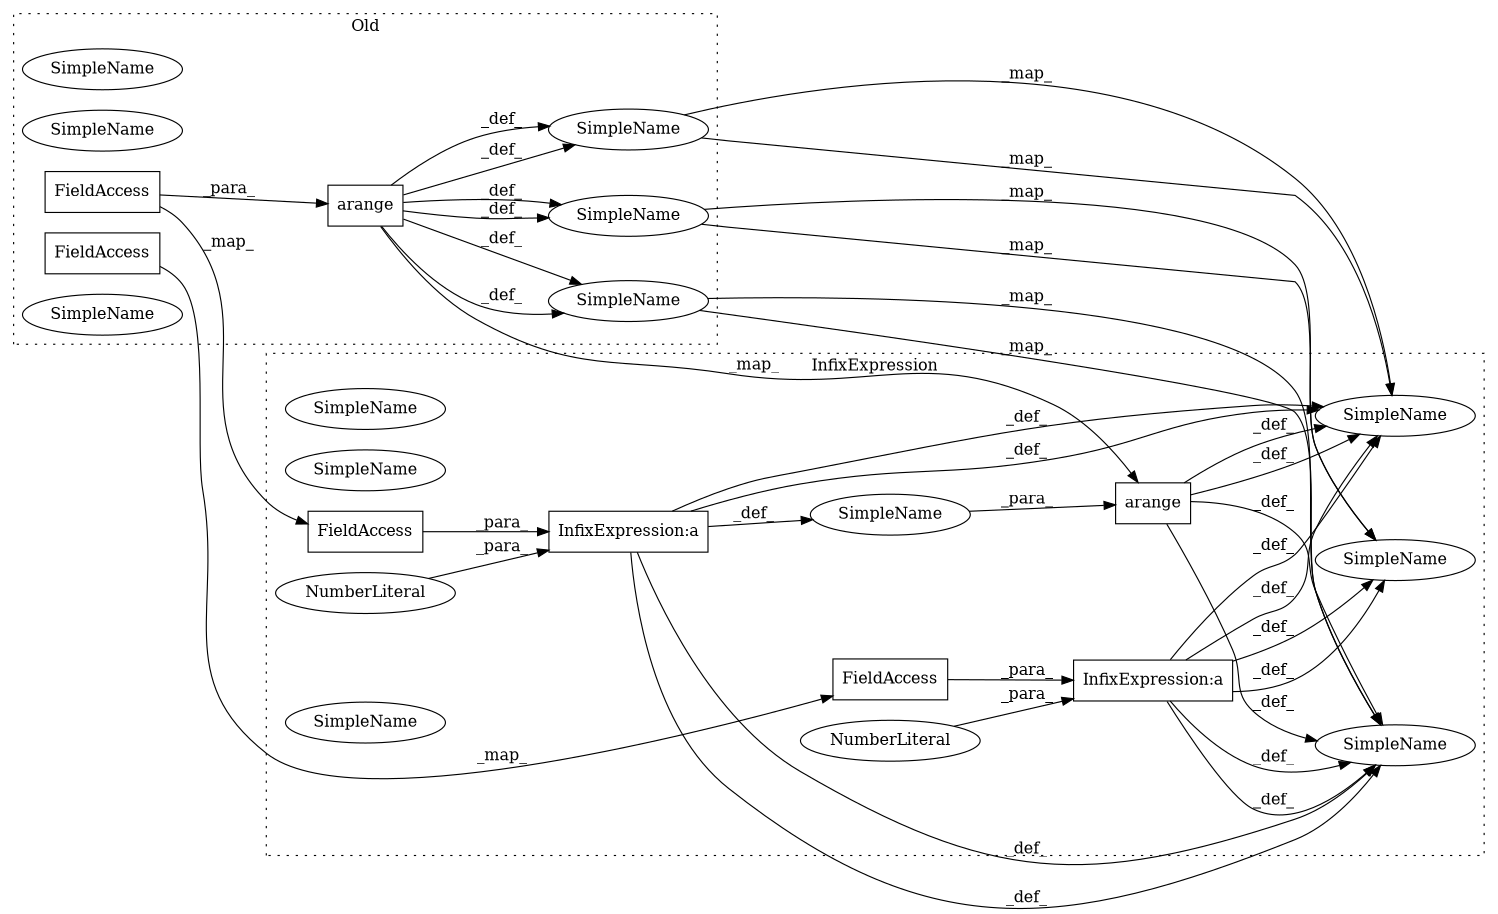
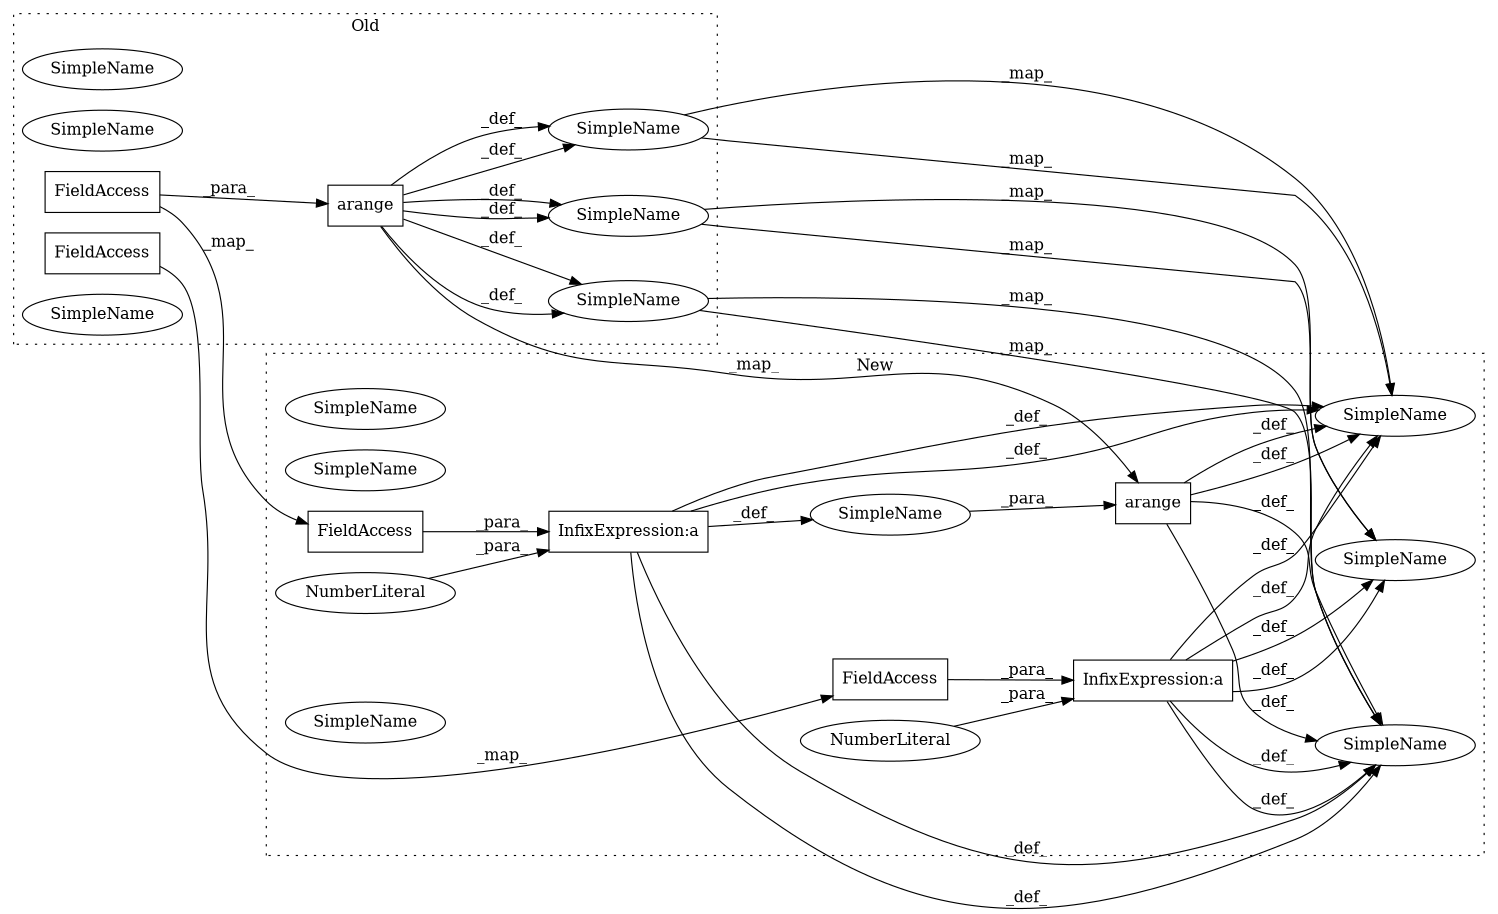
(875, 366) -> (875, 366)
